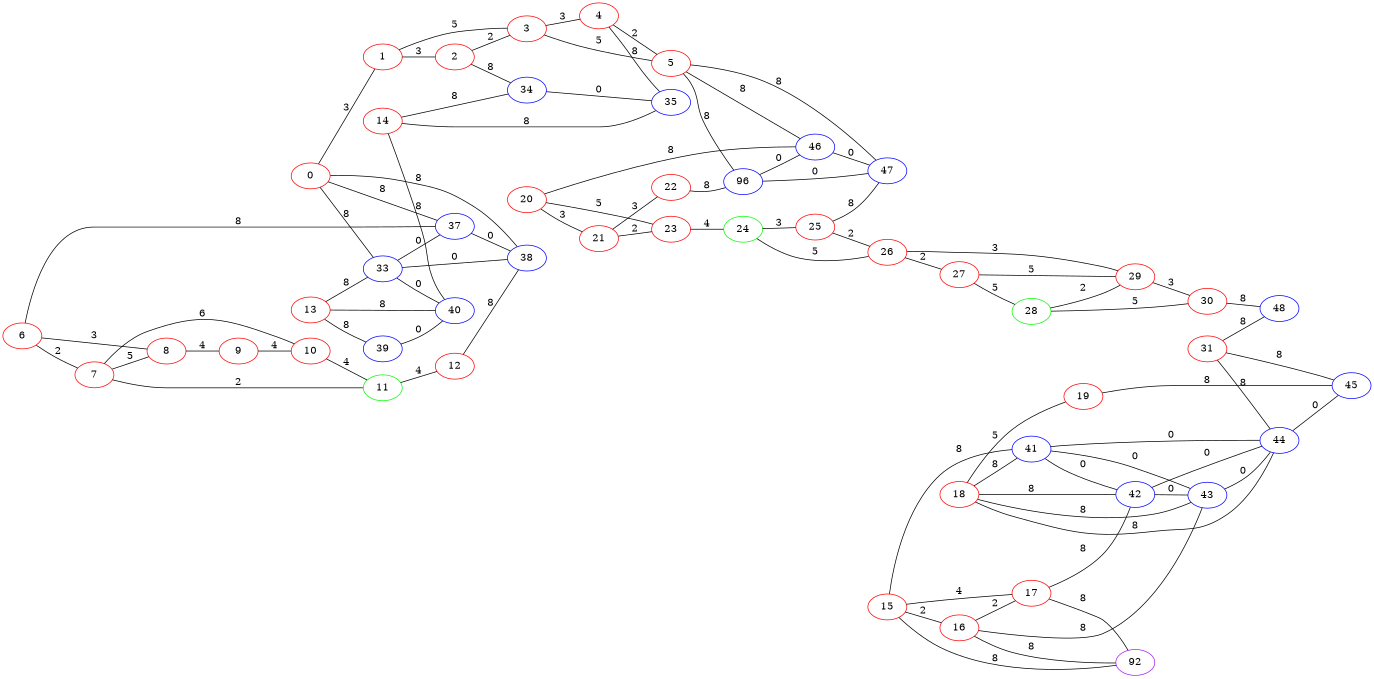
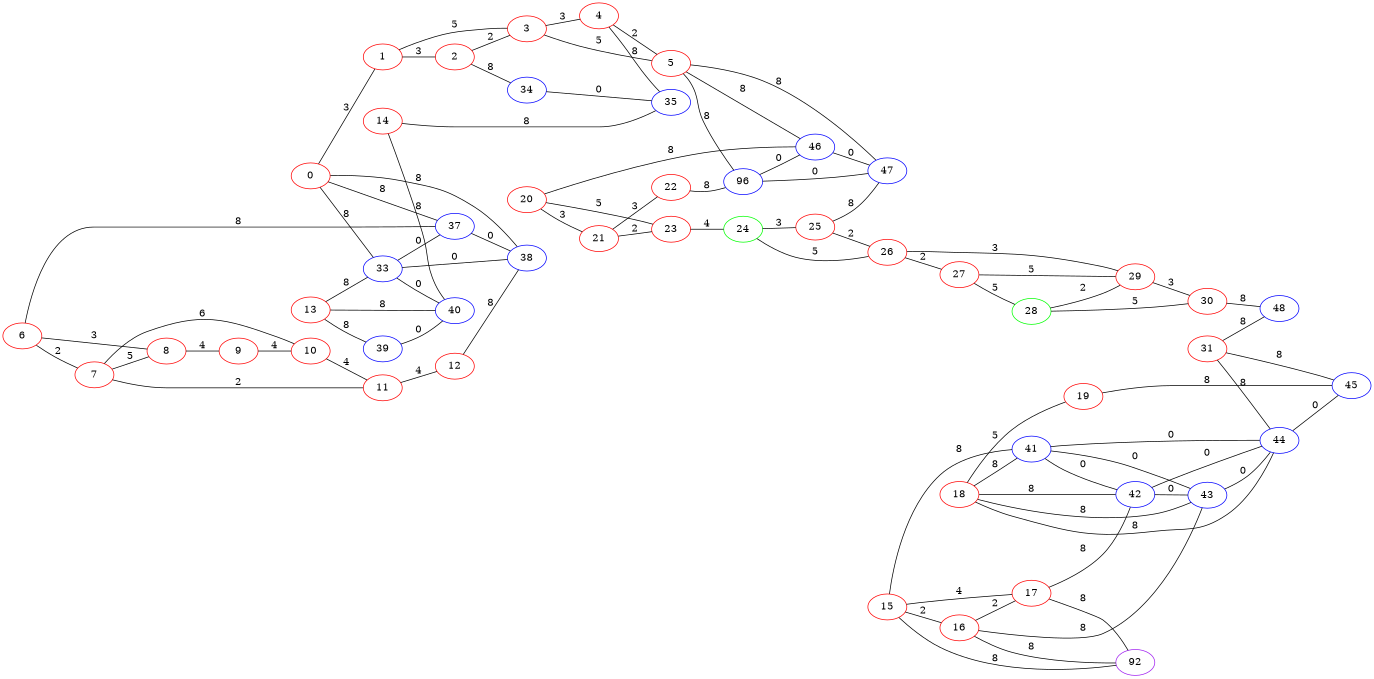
(455, 106) -> none
(383, 388) -> (383, 388)
